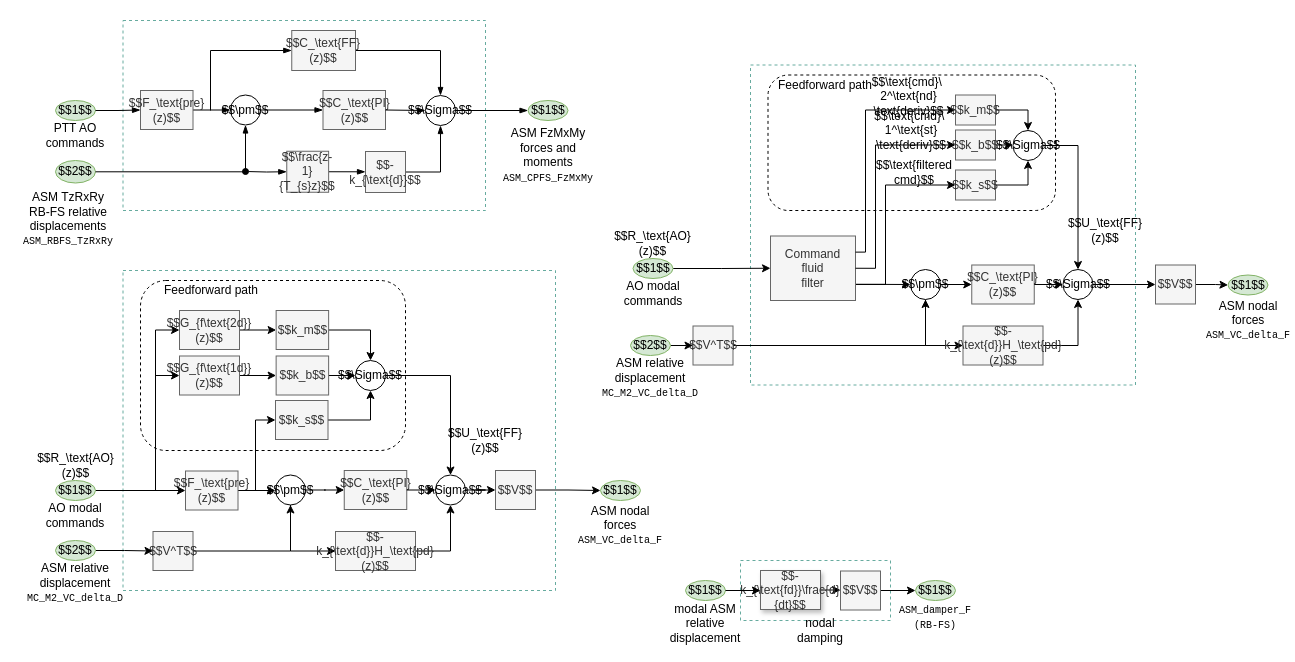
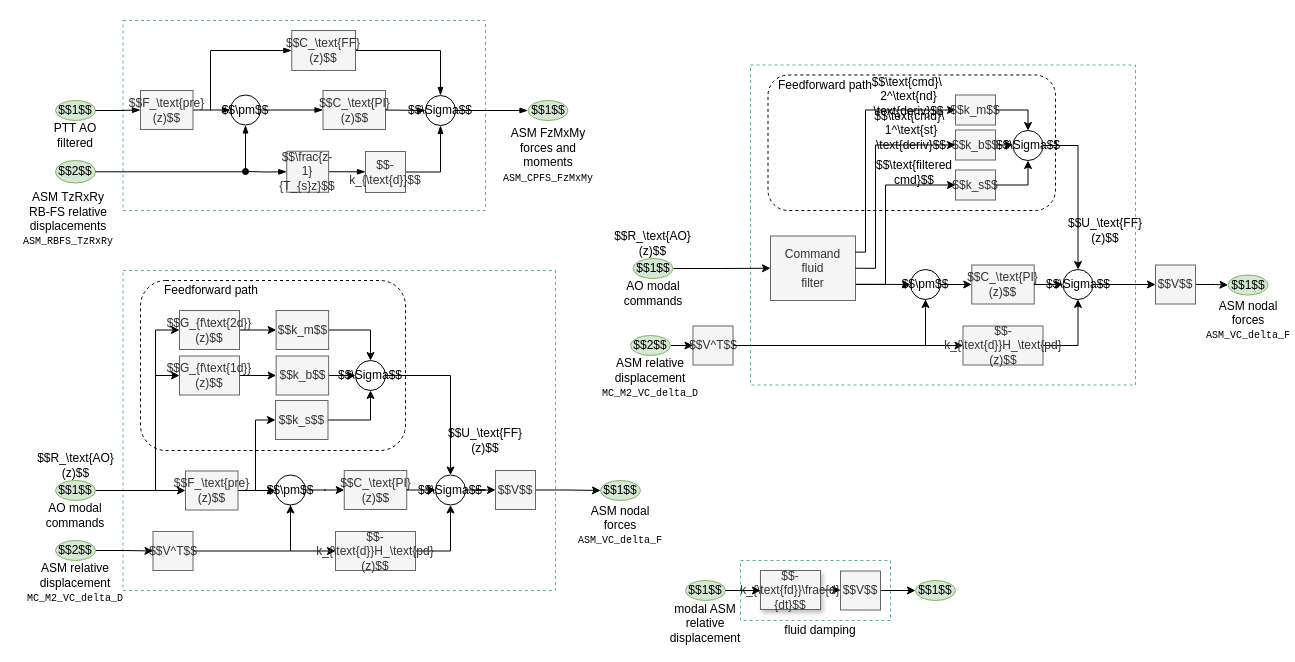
(76, 136) -> (76, 136)
(936, 616) -> none
(821, 631) -> (821, 631)
